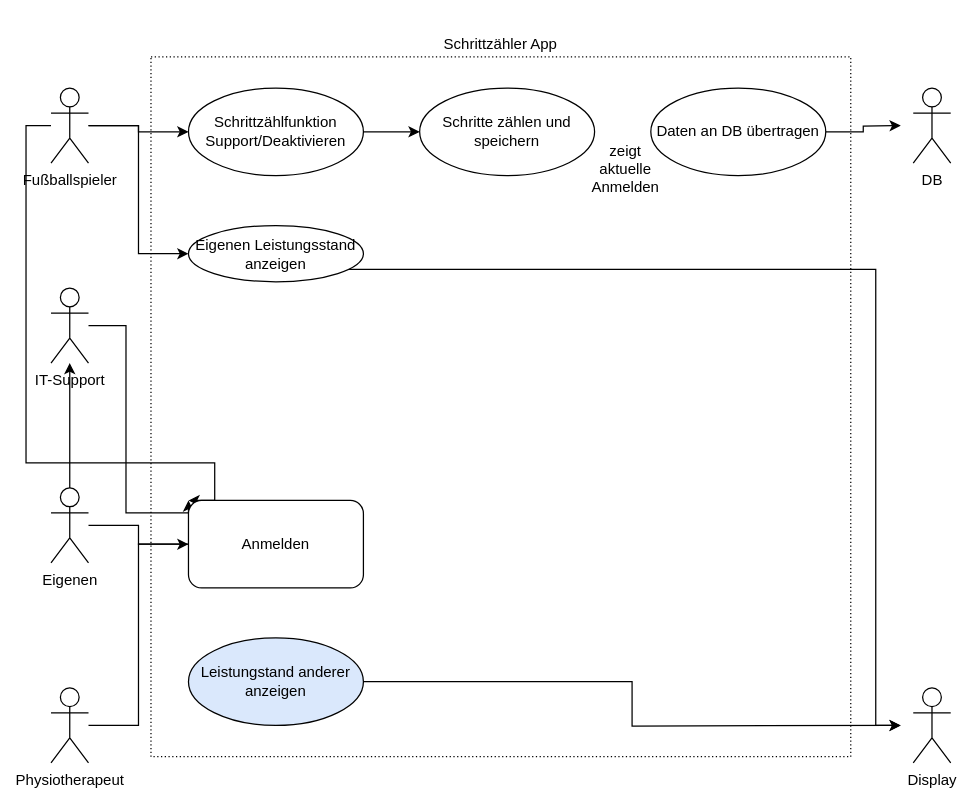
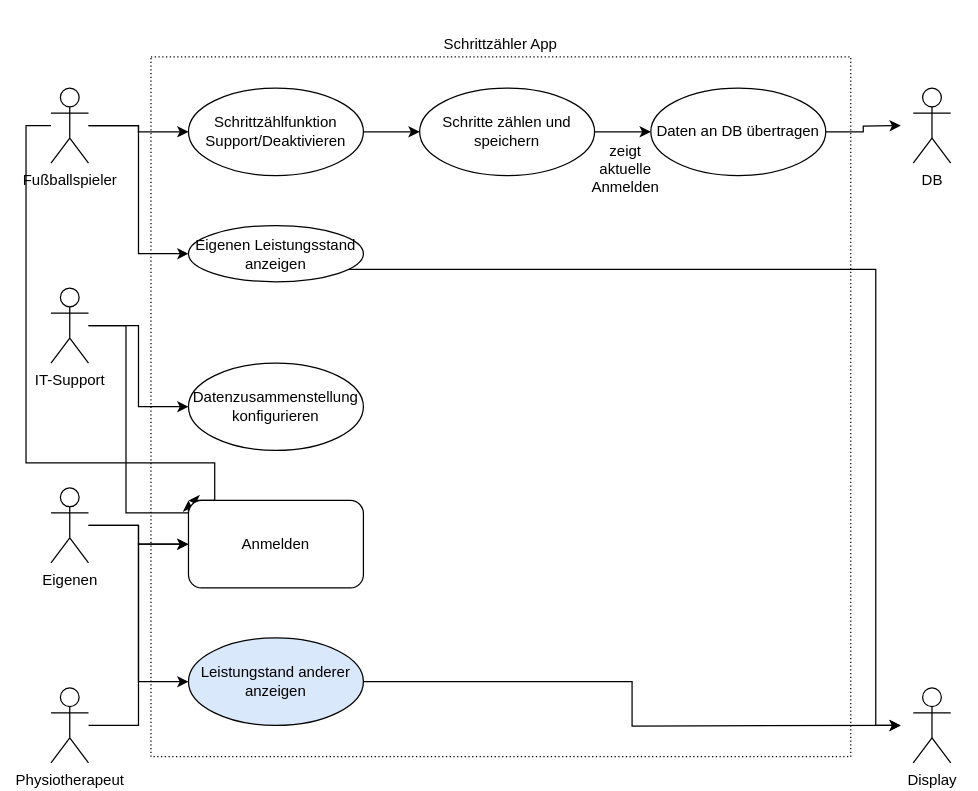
none -> (619, 132)
none -> (138, 382)
none -> (276, 407)
(69, 430) -> (160, 682)
(184, 544) -> (138, 684)
